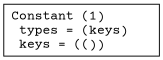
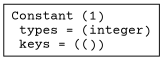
(82, 30) -> (82, 30)
